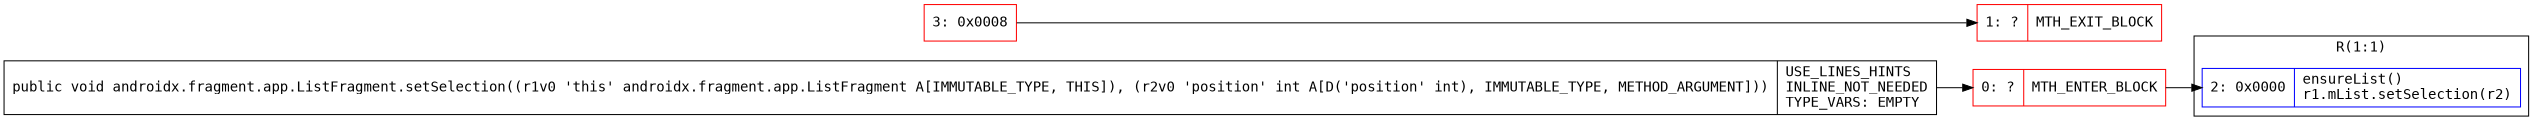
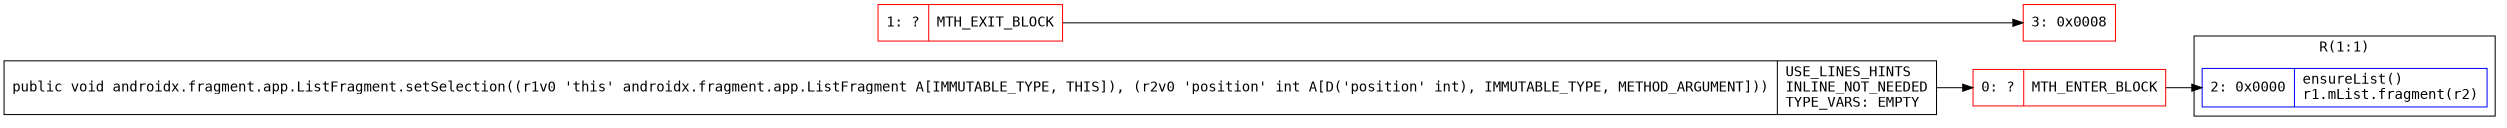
(1492, 23) -> (1538, 23)
(2407, 95) -> (2391, 95)
